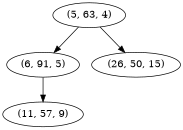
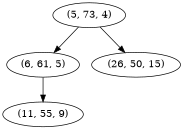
(89, 15) -> (89, 15)
(43, 65) -> (43, 65)
(43, 114) -> (43, 114)
